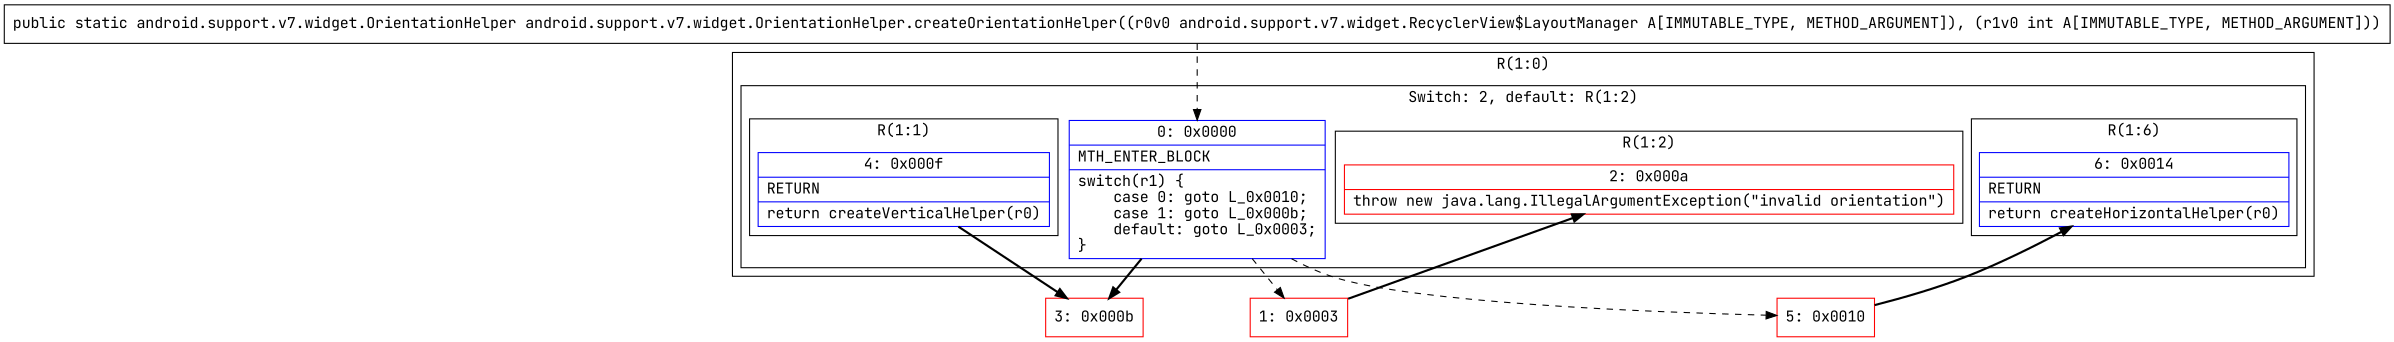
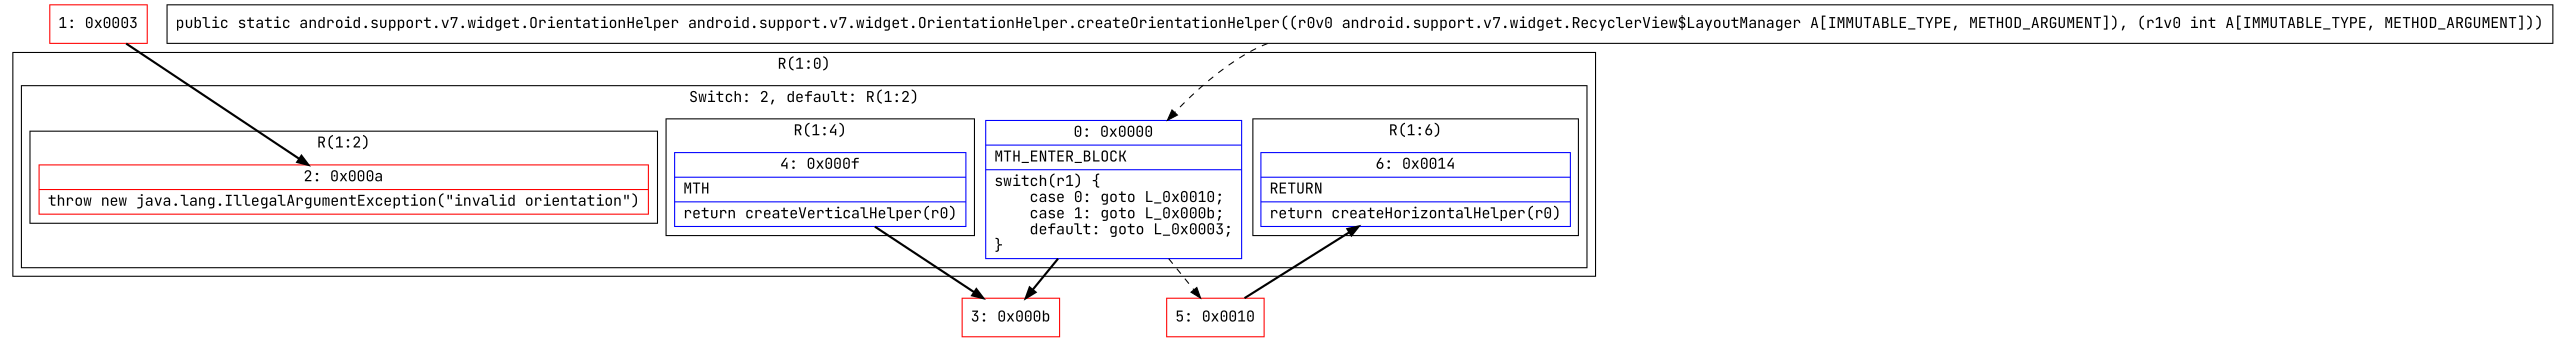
(904, 131) -> (820, 131)
(793, 189) -> (697, 189)
(1265, 274) -> none
